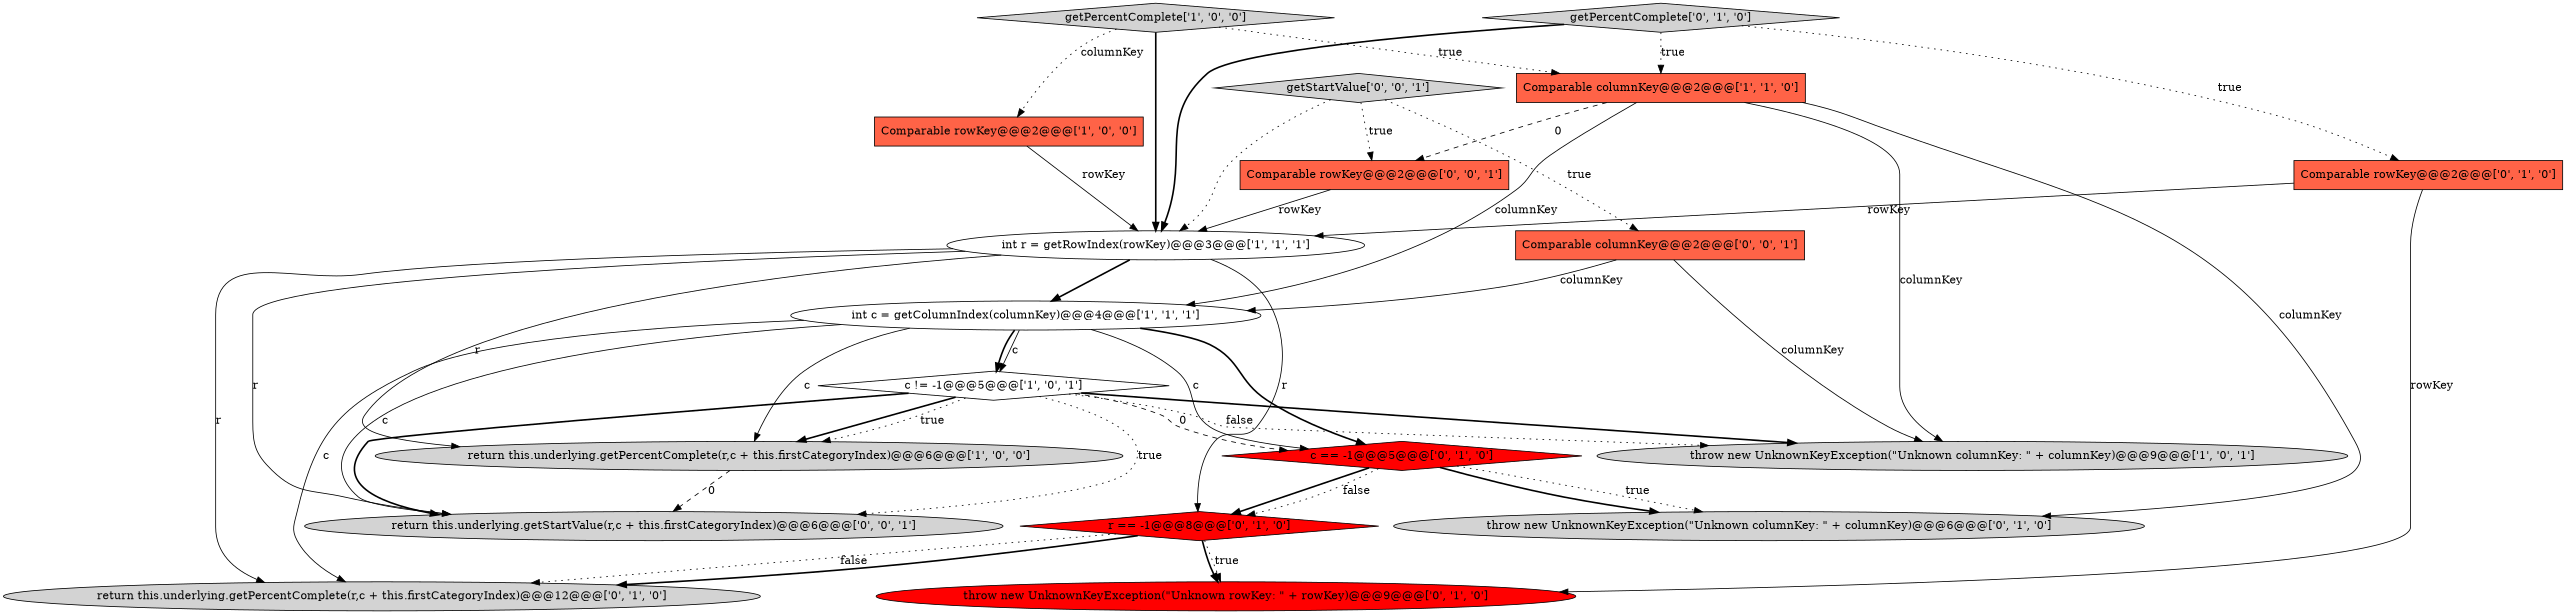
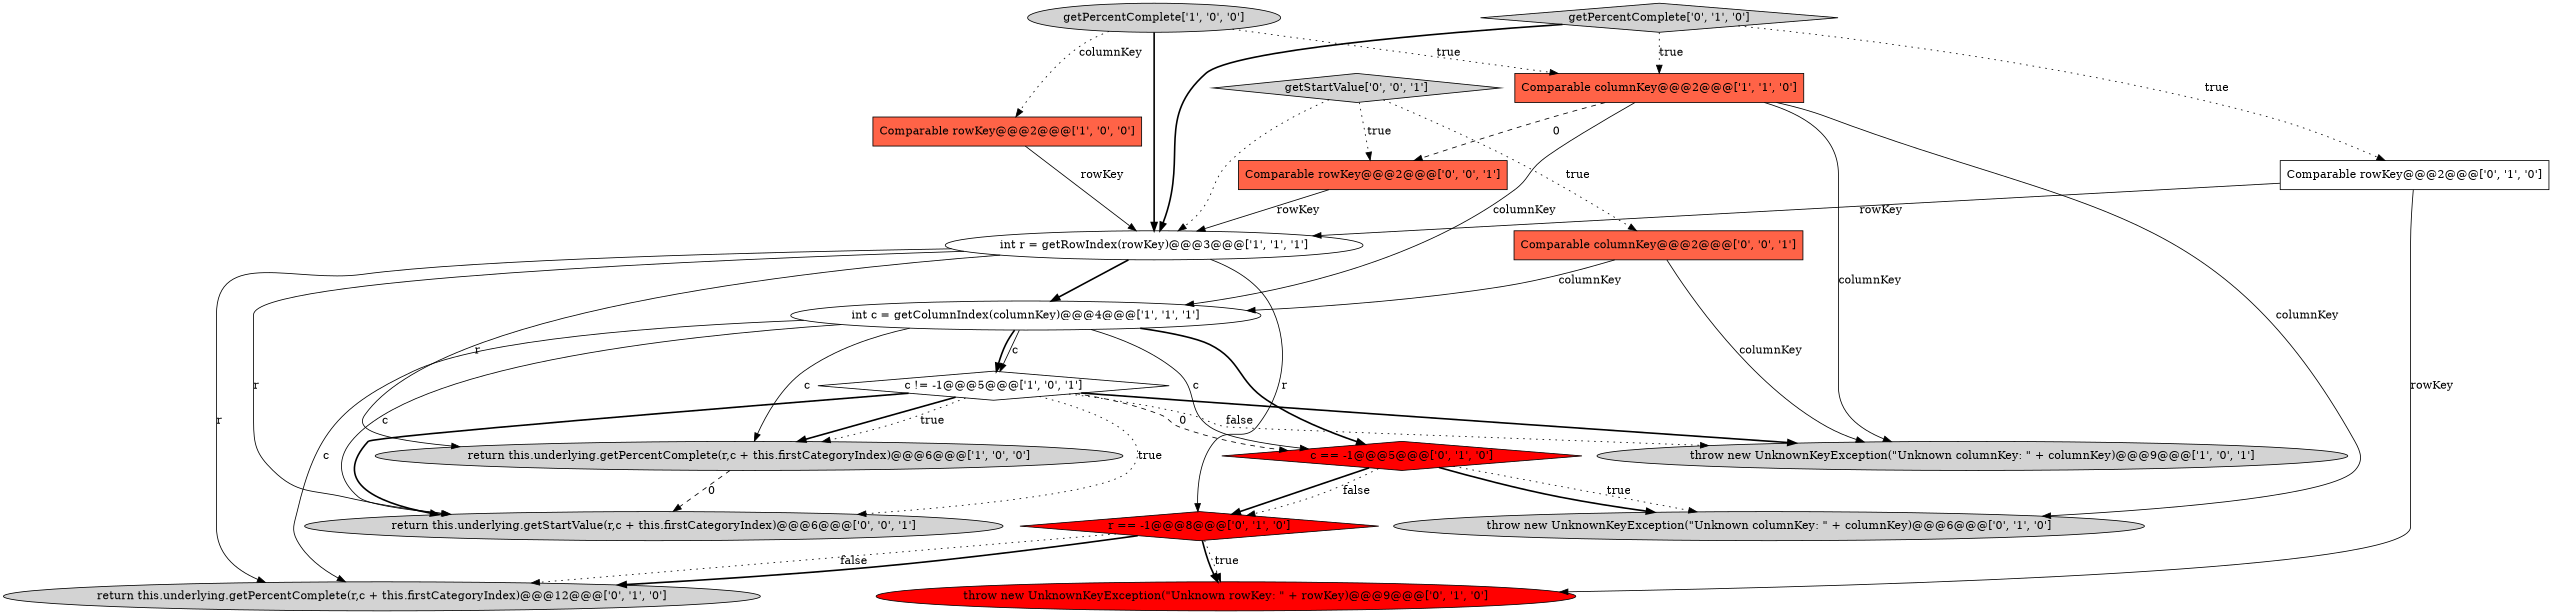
(1156, 18) -> (1154, 18)
(2428, 175) -> (2415, 175)
